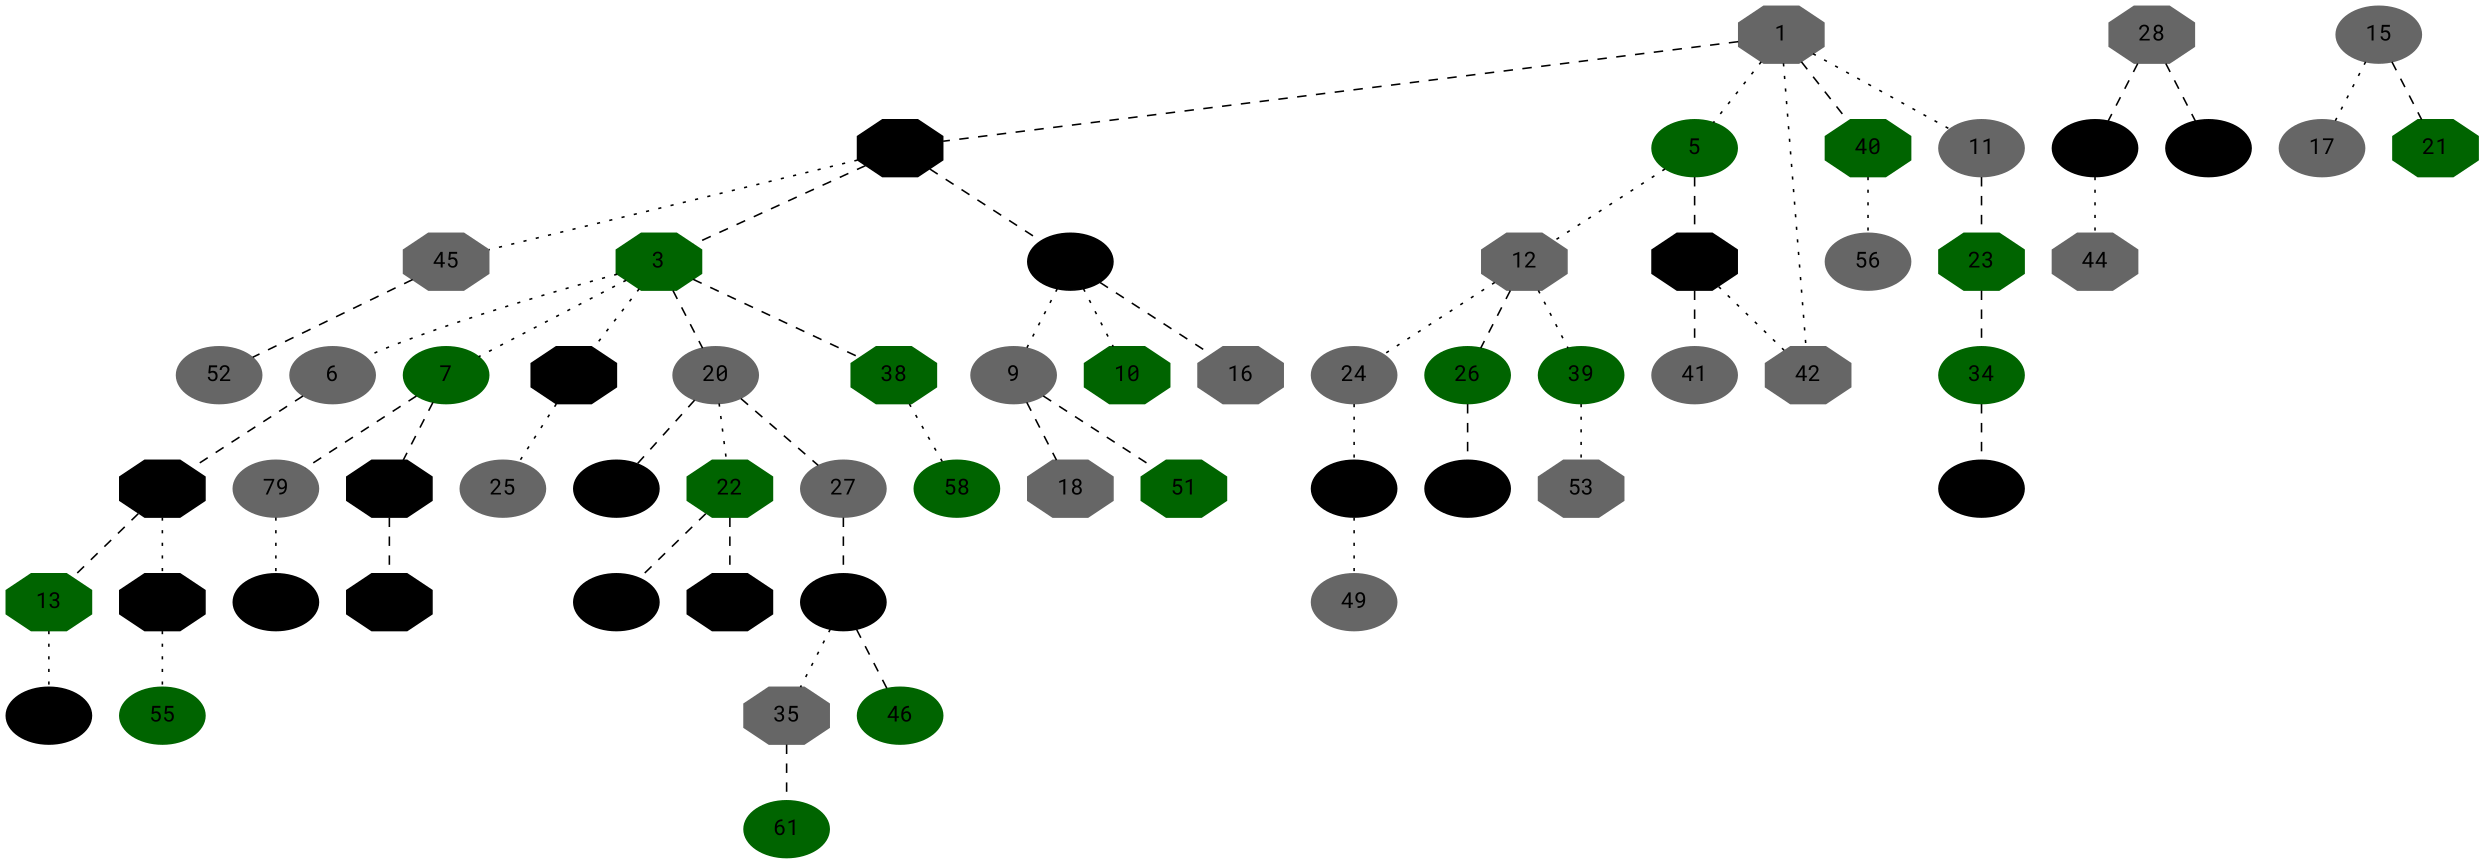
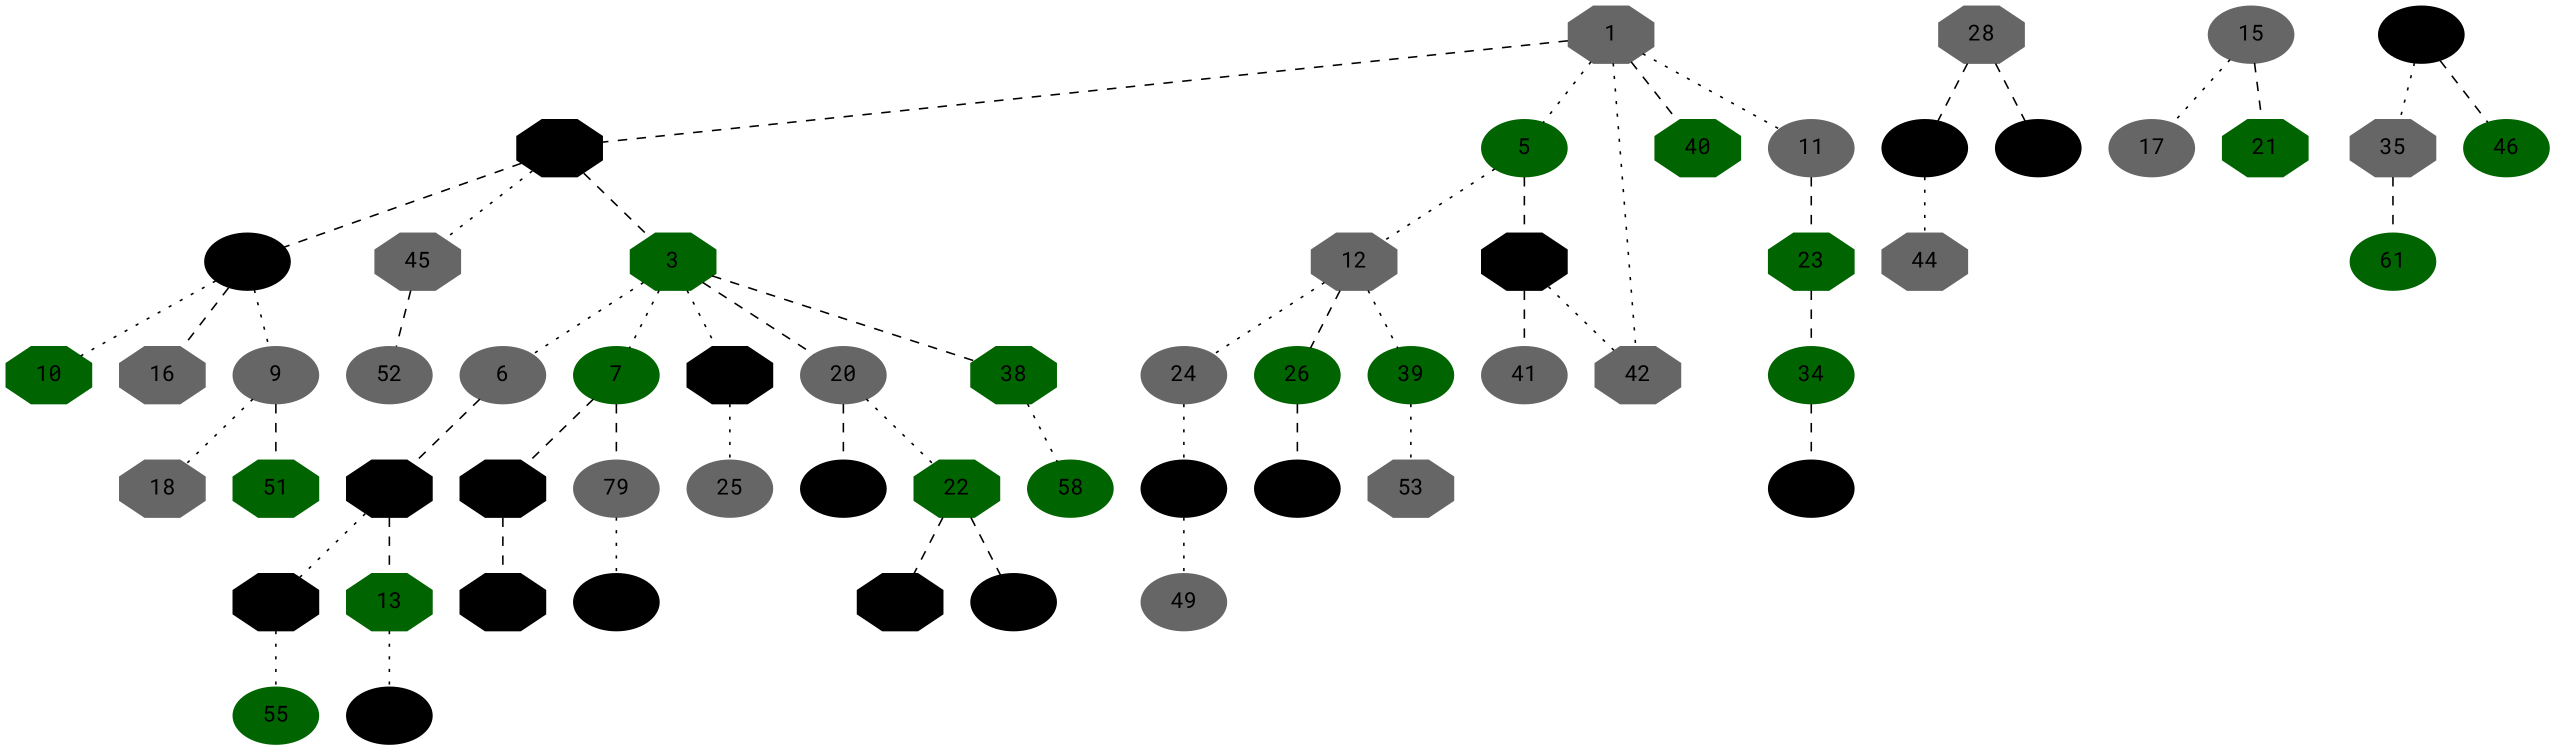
(1868, 262) -> none
(1042, 431) -> (219, 432)
(843, 489) -> none
